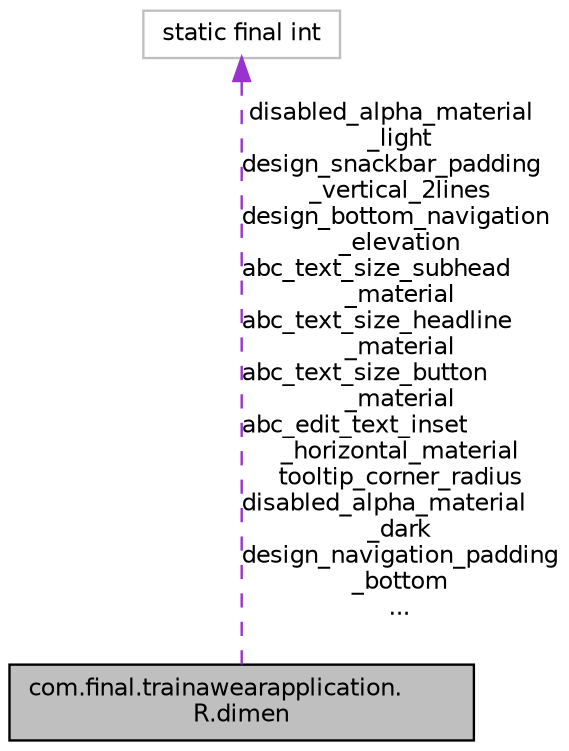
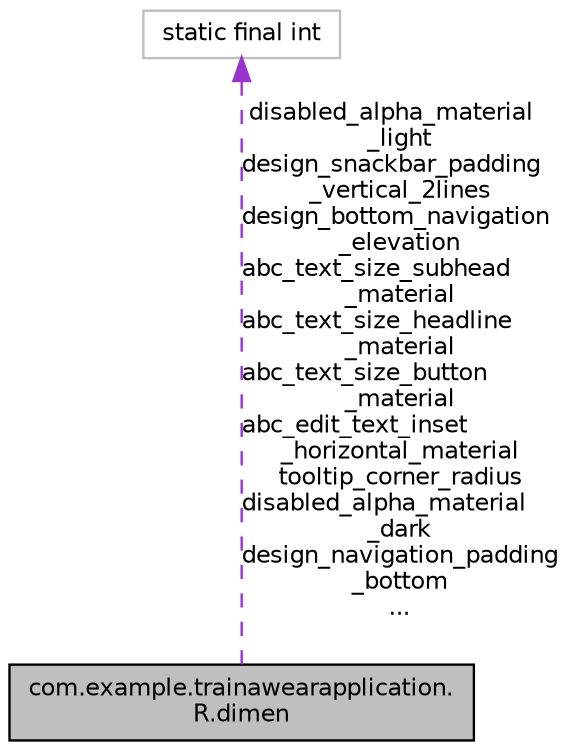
(242, 703) -> (242, 703)
